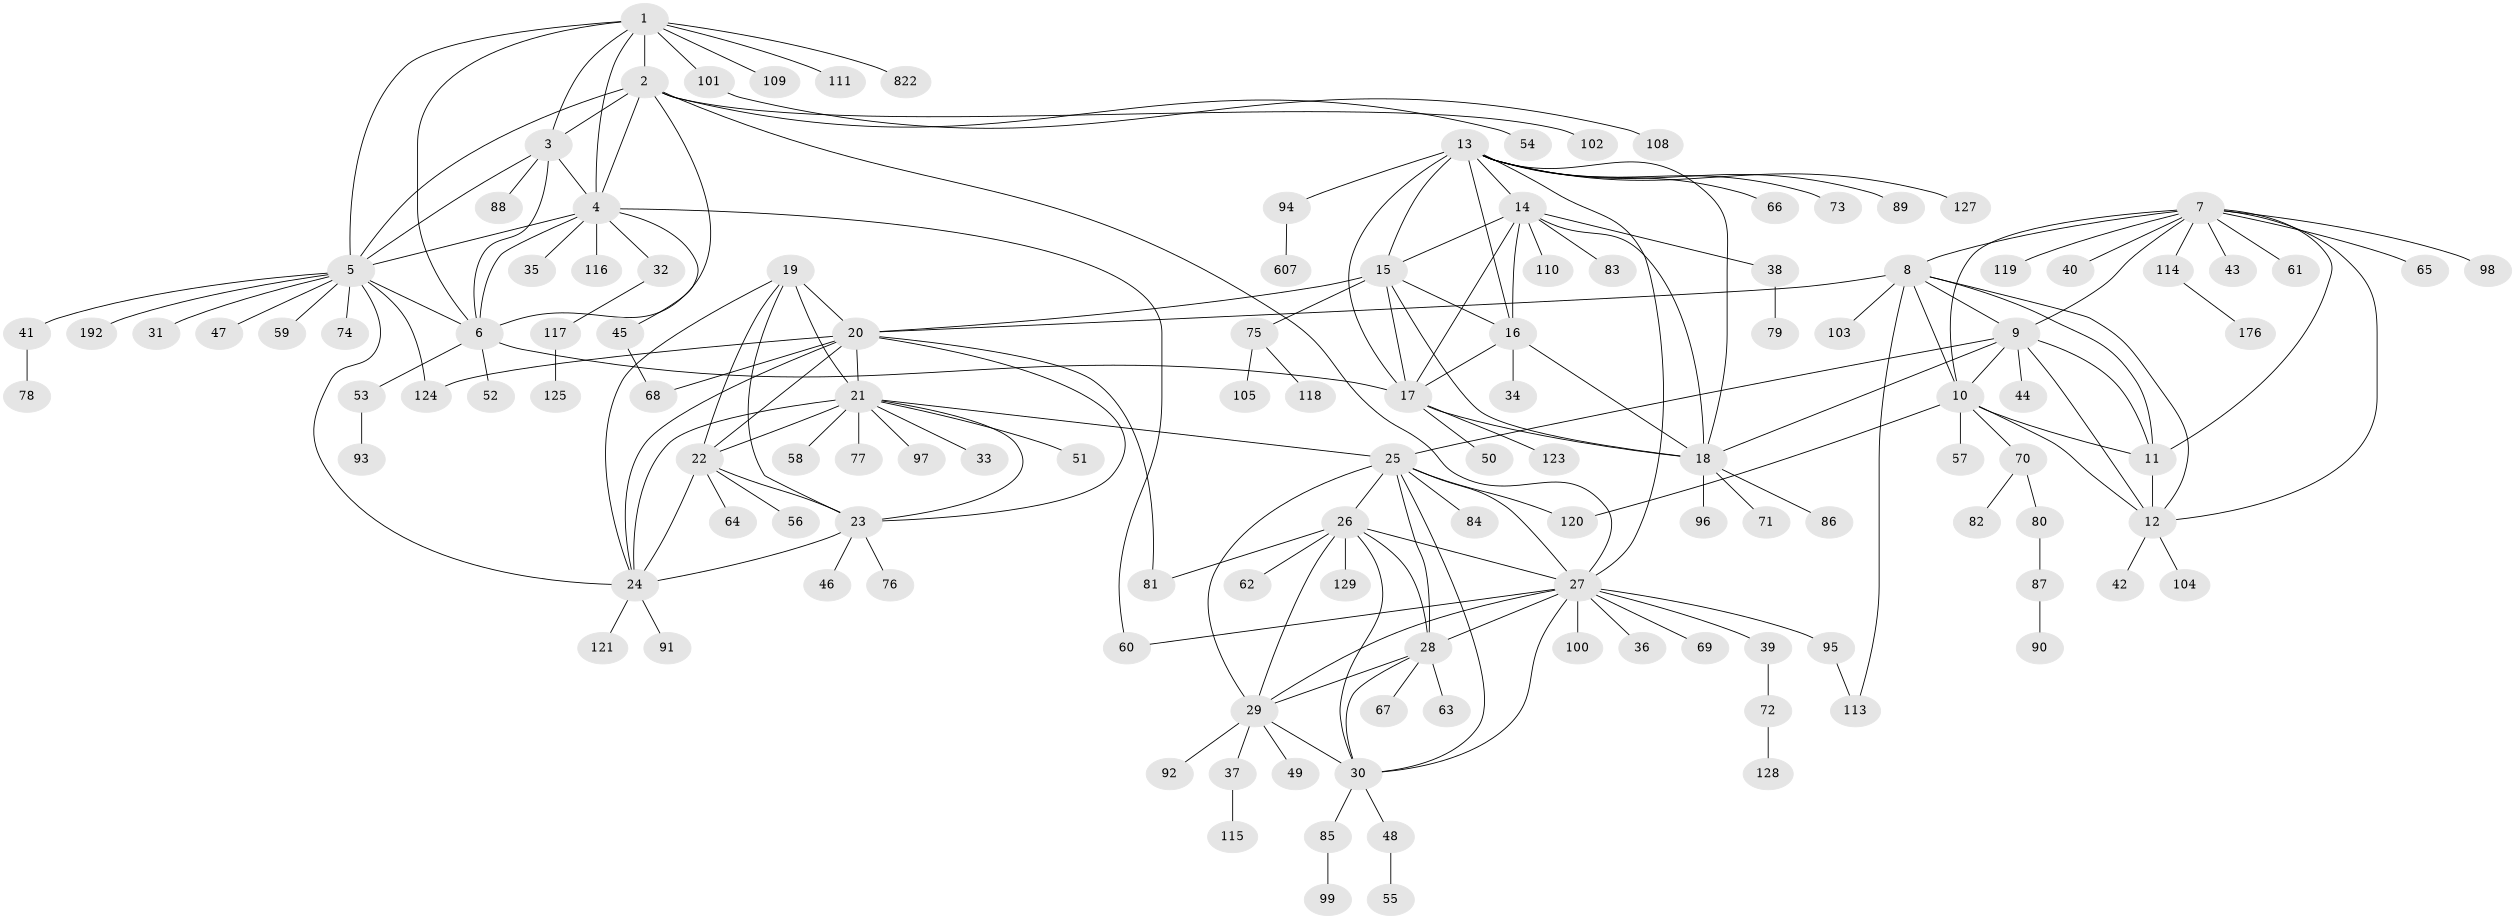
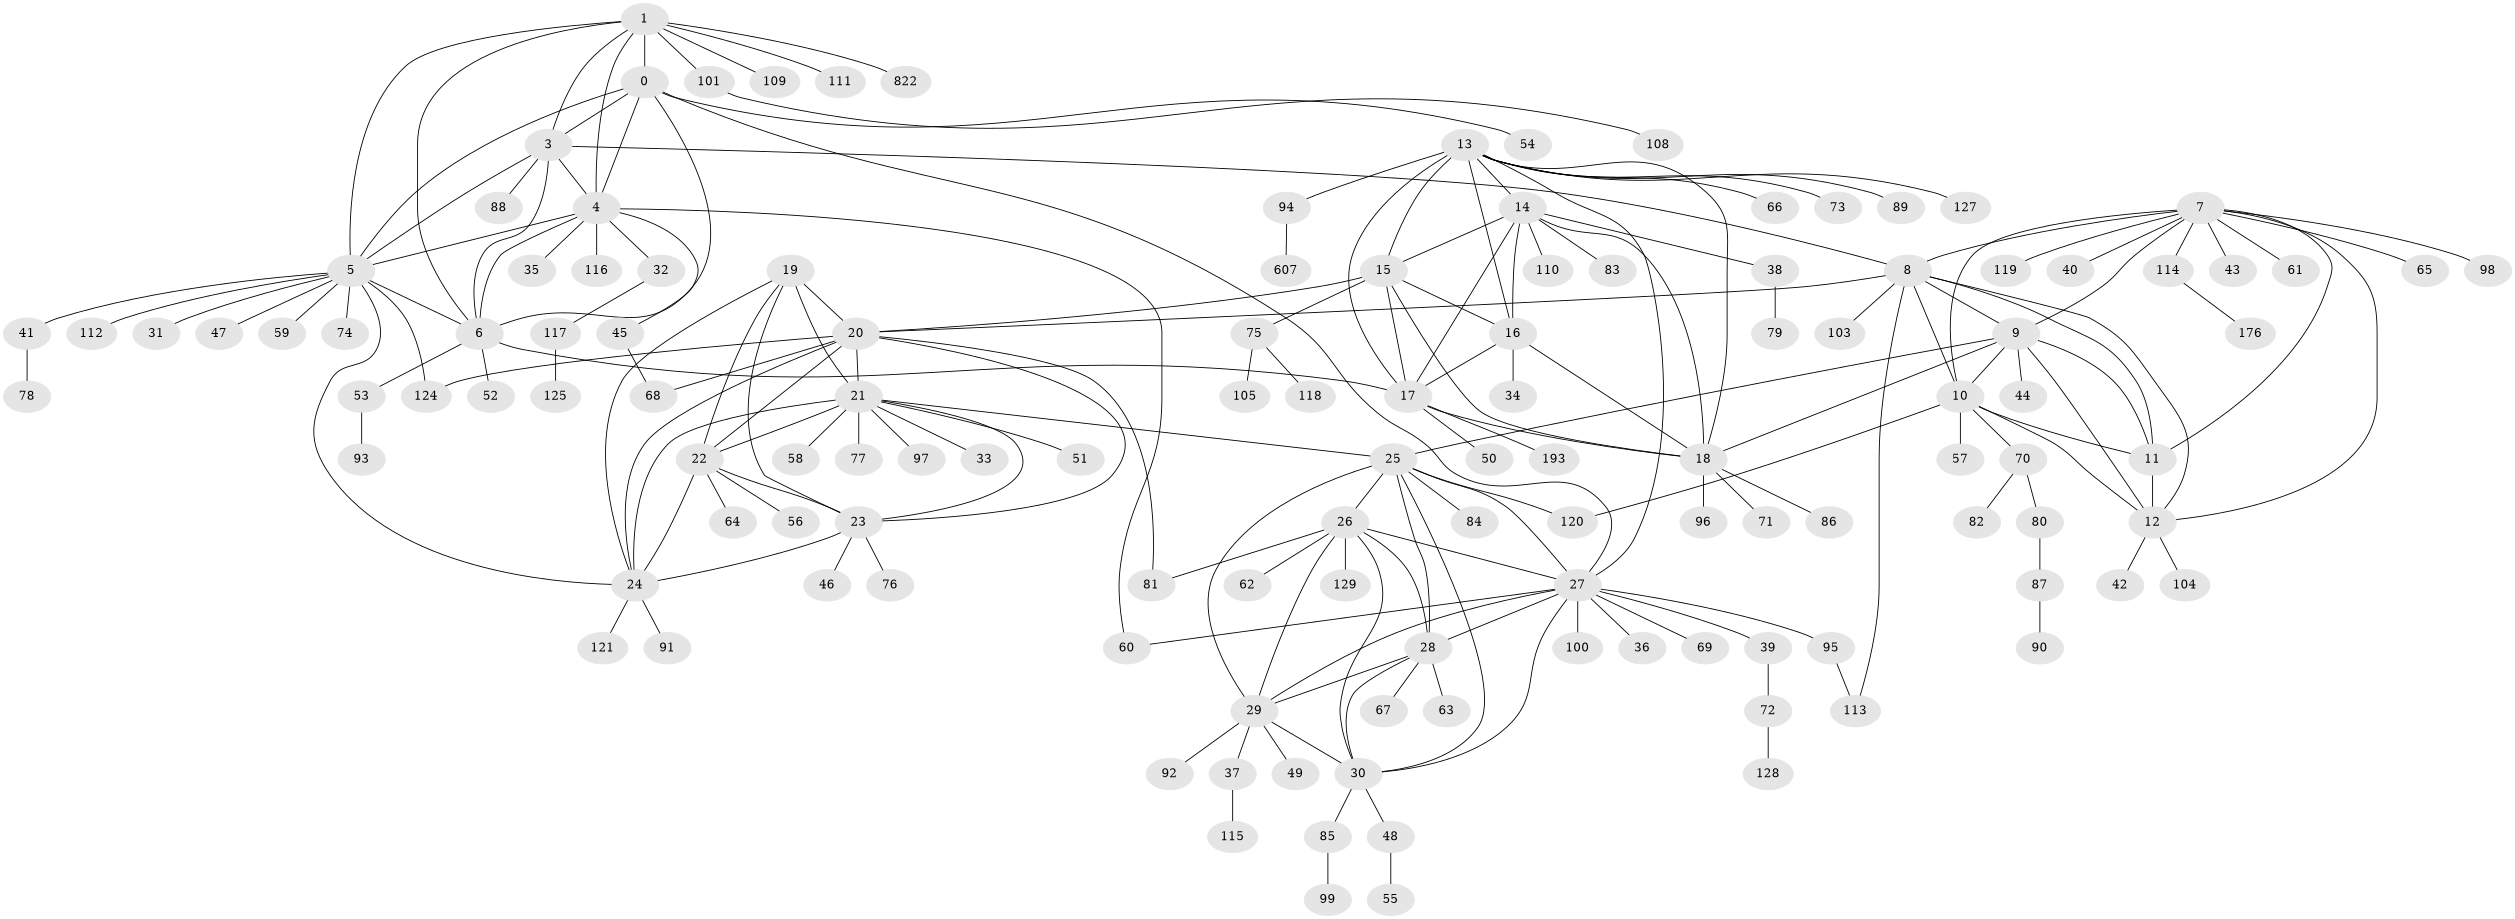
(645, 82) -> (645, 82)
(1593, 145) -> none
none -> (1234, 169)
(92, 334) -> (92, 334)
(1554, 460) -> (1554, 460)
